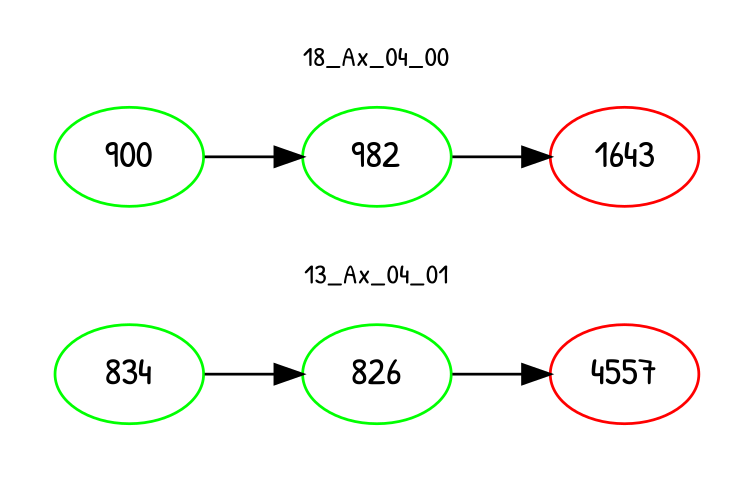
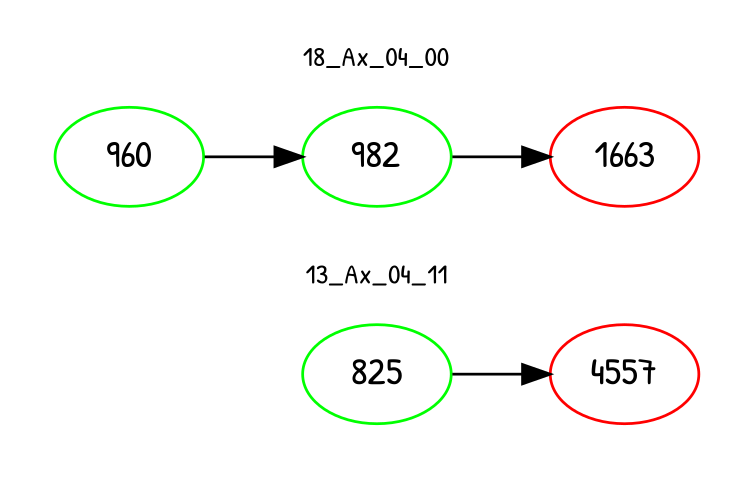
(129, 157) -> (129, 157)
(625, 157) -> (625, 157)
(377, 277) -> (377, 277)
(129, 374) -> none
(377, 374) -> (377, 374)
